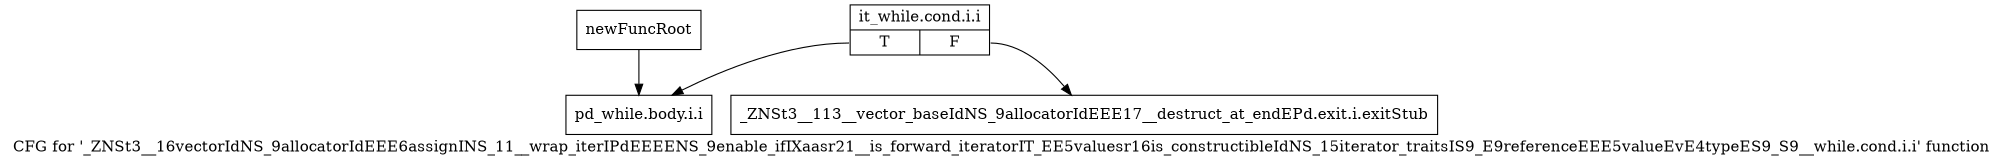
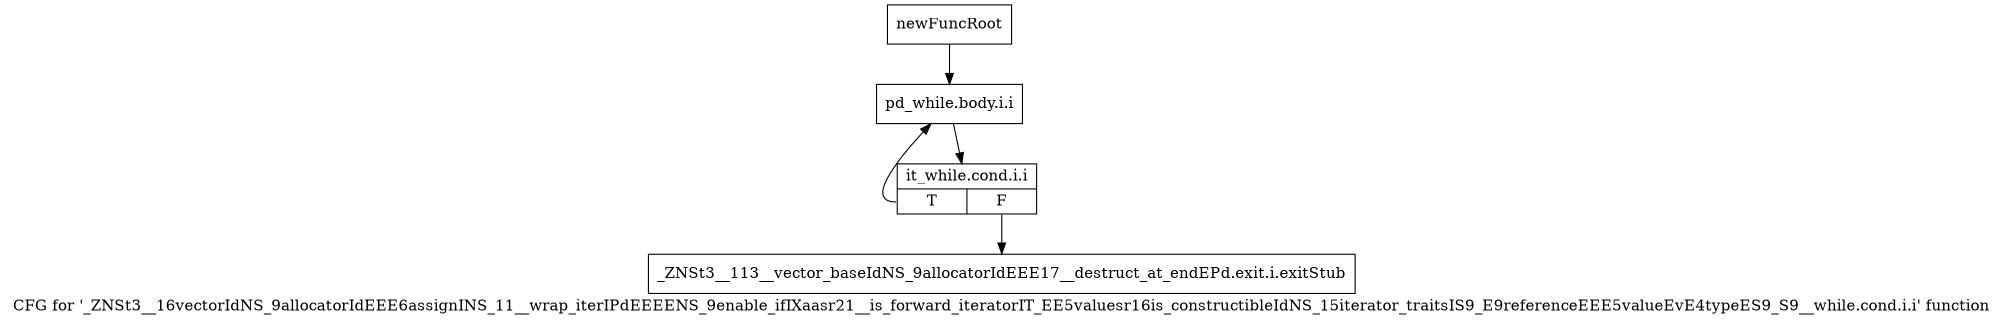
none -> (957, 138)
